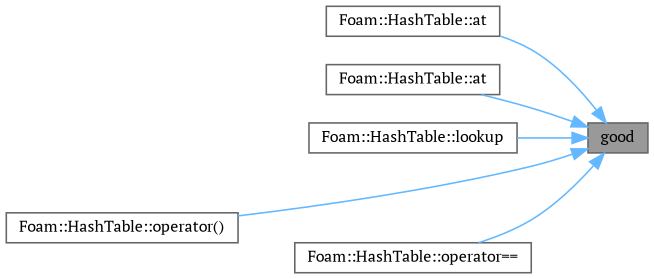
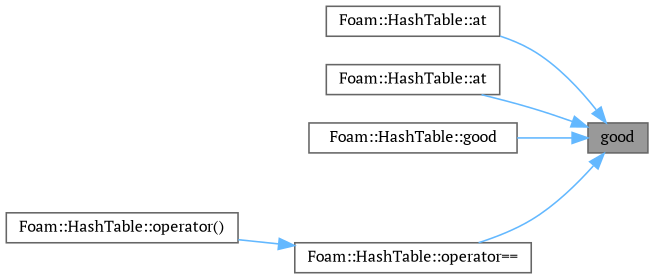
(413, 138) -> (413, 138)
(407, 192) -> (259, 242)
